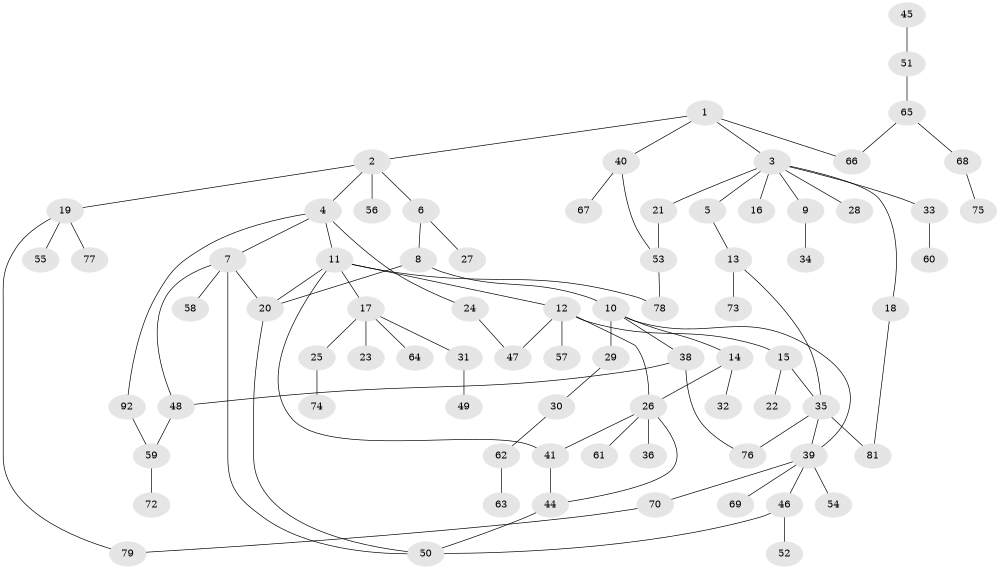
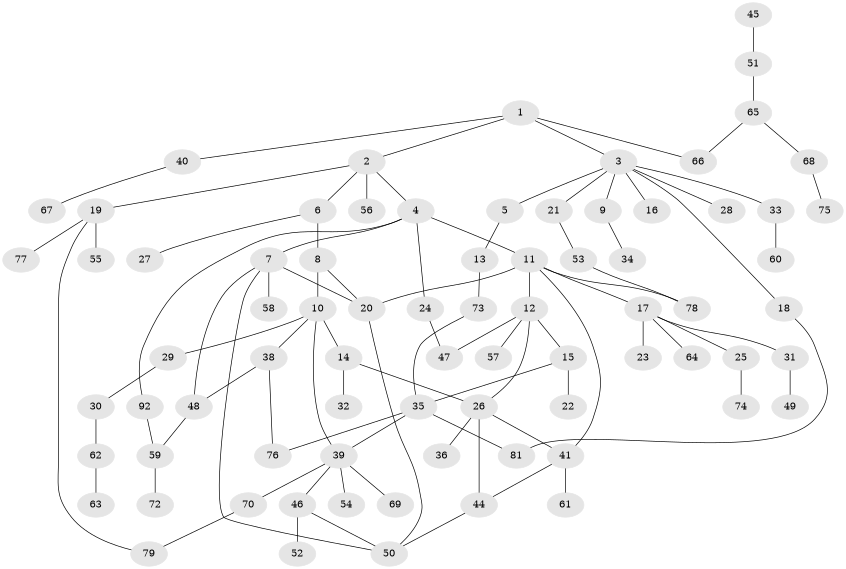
(631, 214) -> none
(796, 325) -> (421, 345)
(624, 431) -> (566, 481)
